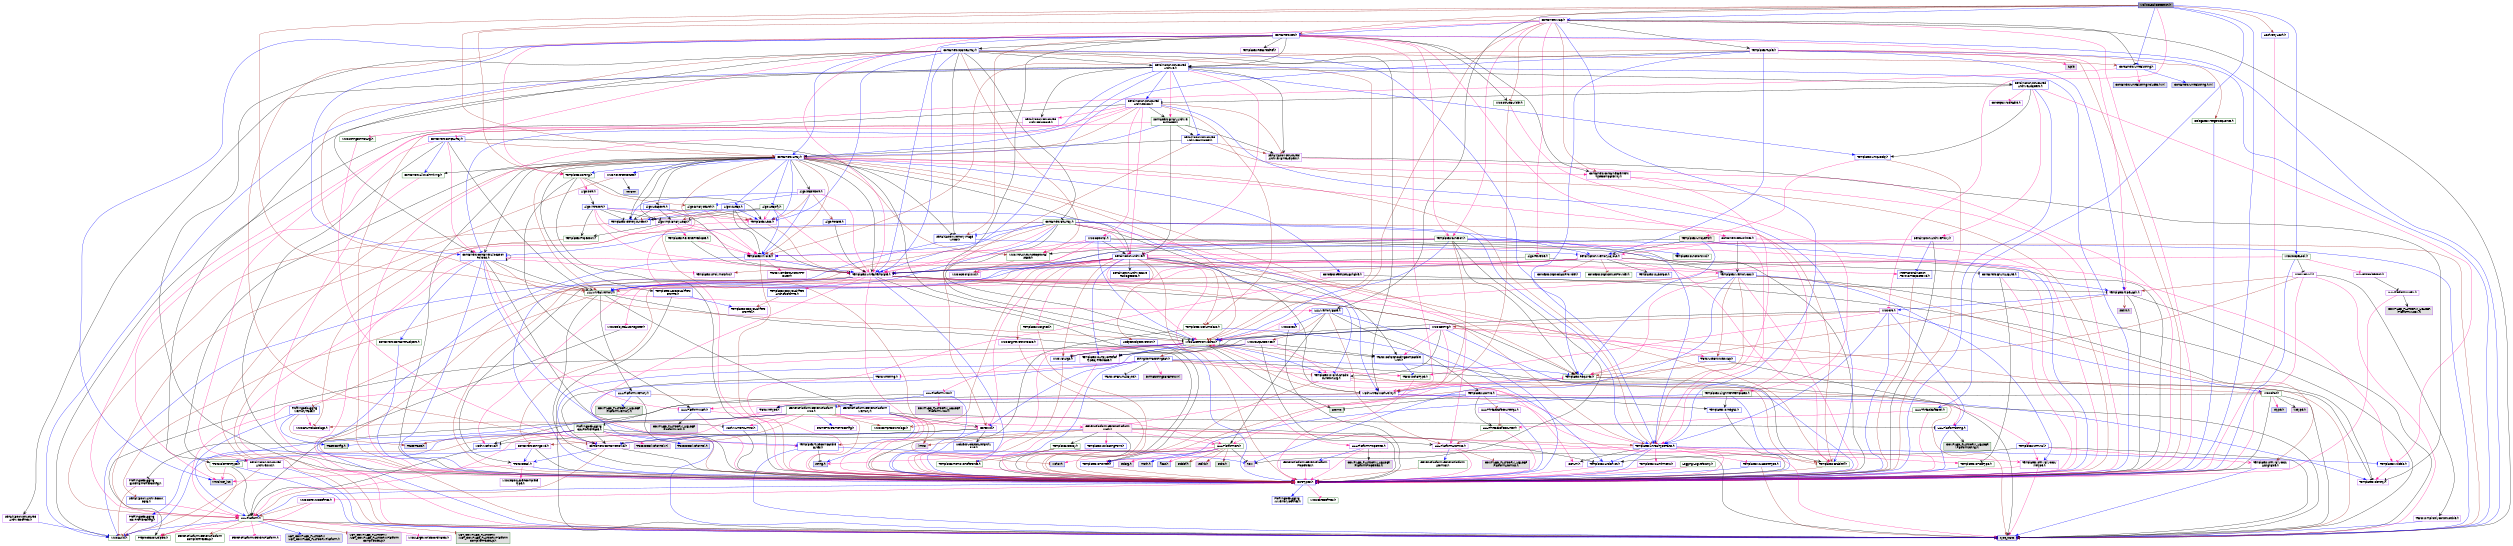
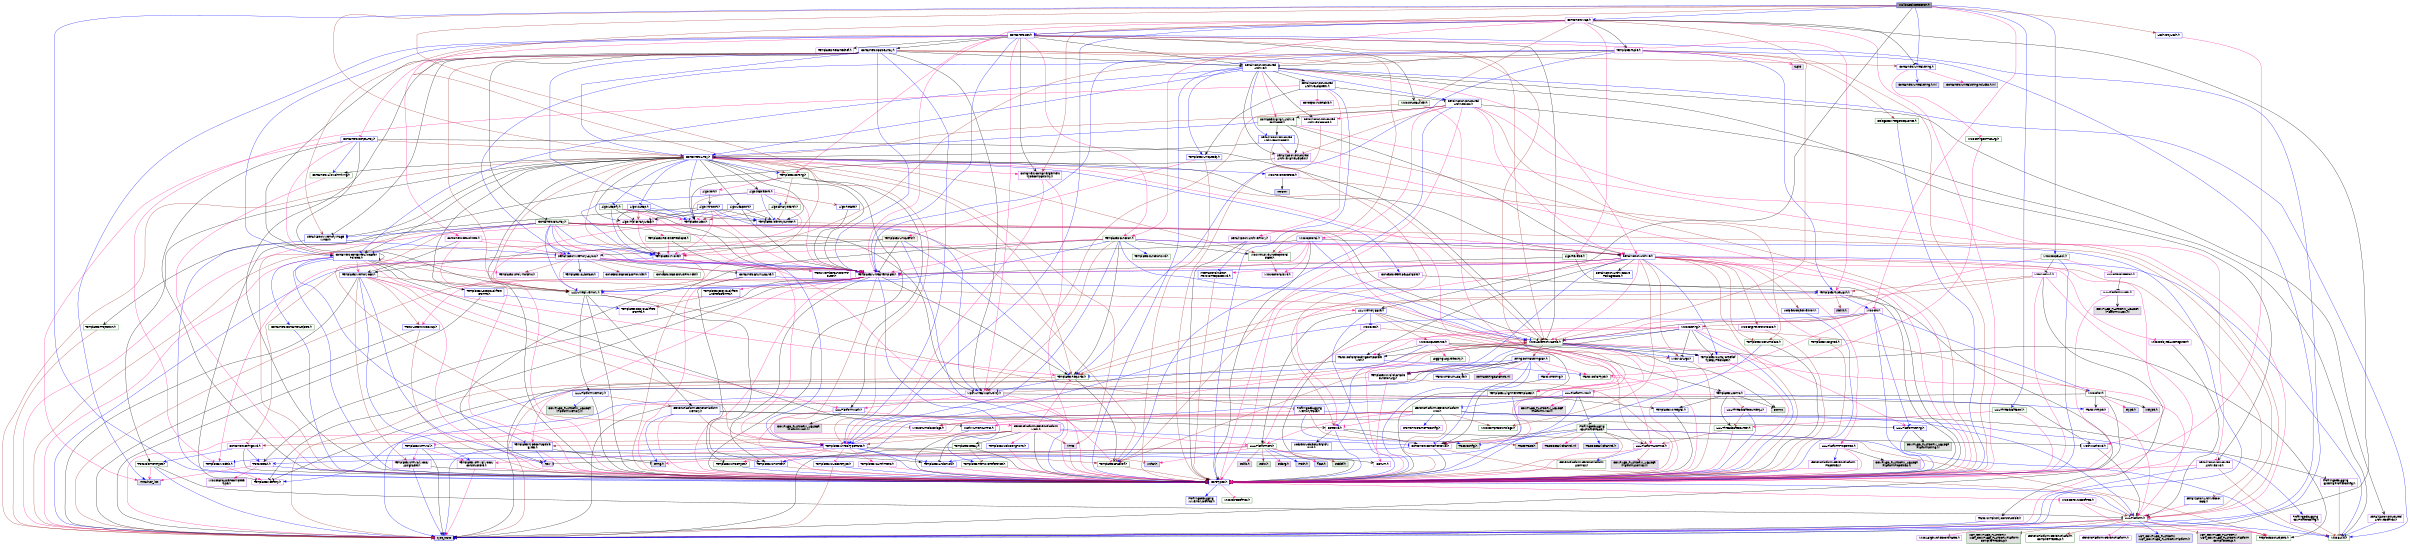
(1484, 58) -> (1522, 55)
(628, 230) -> none
none -> (1438, 348)
(2039, 464) -> (476, 464)
